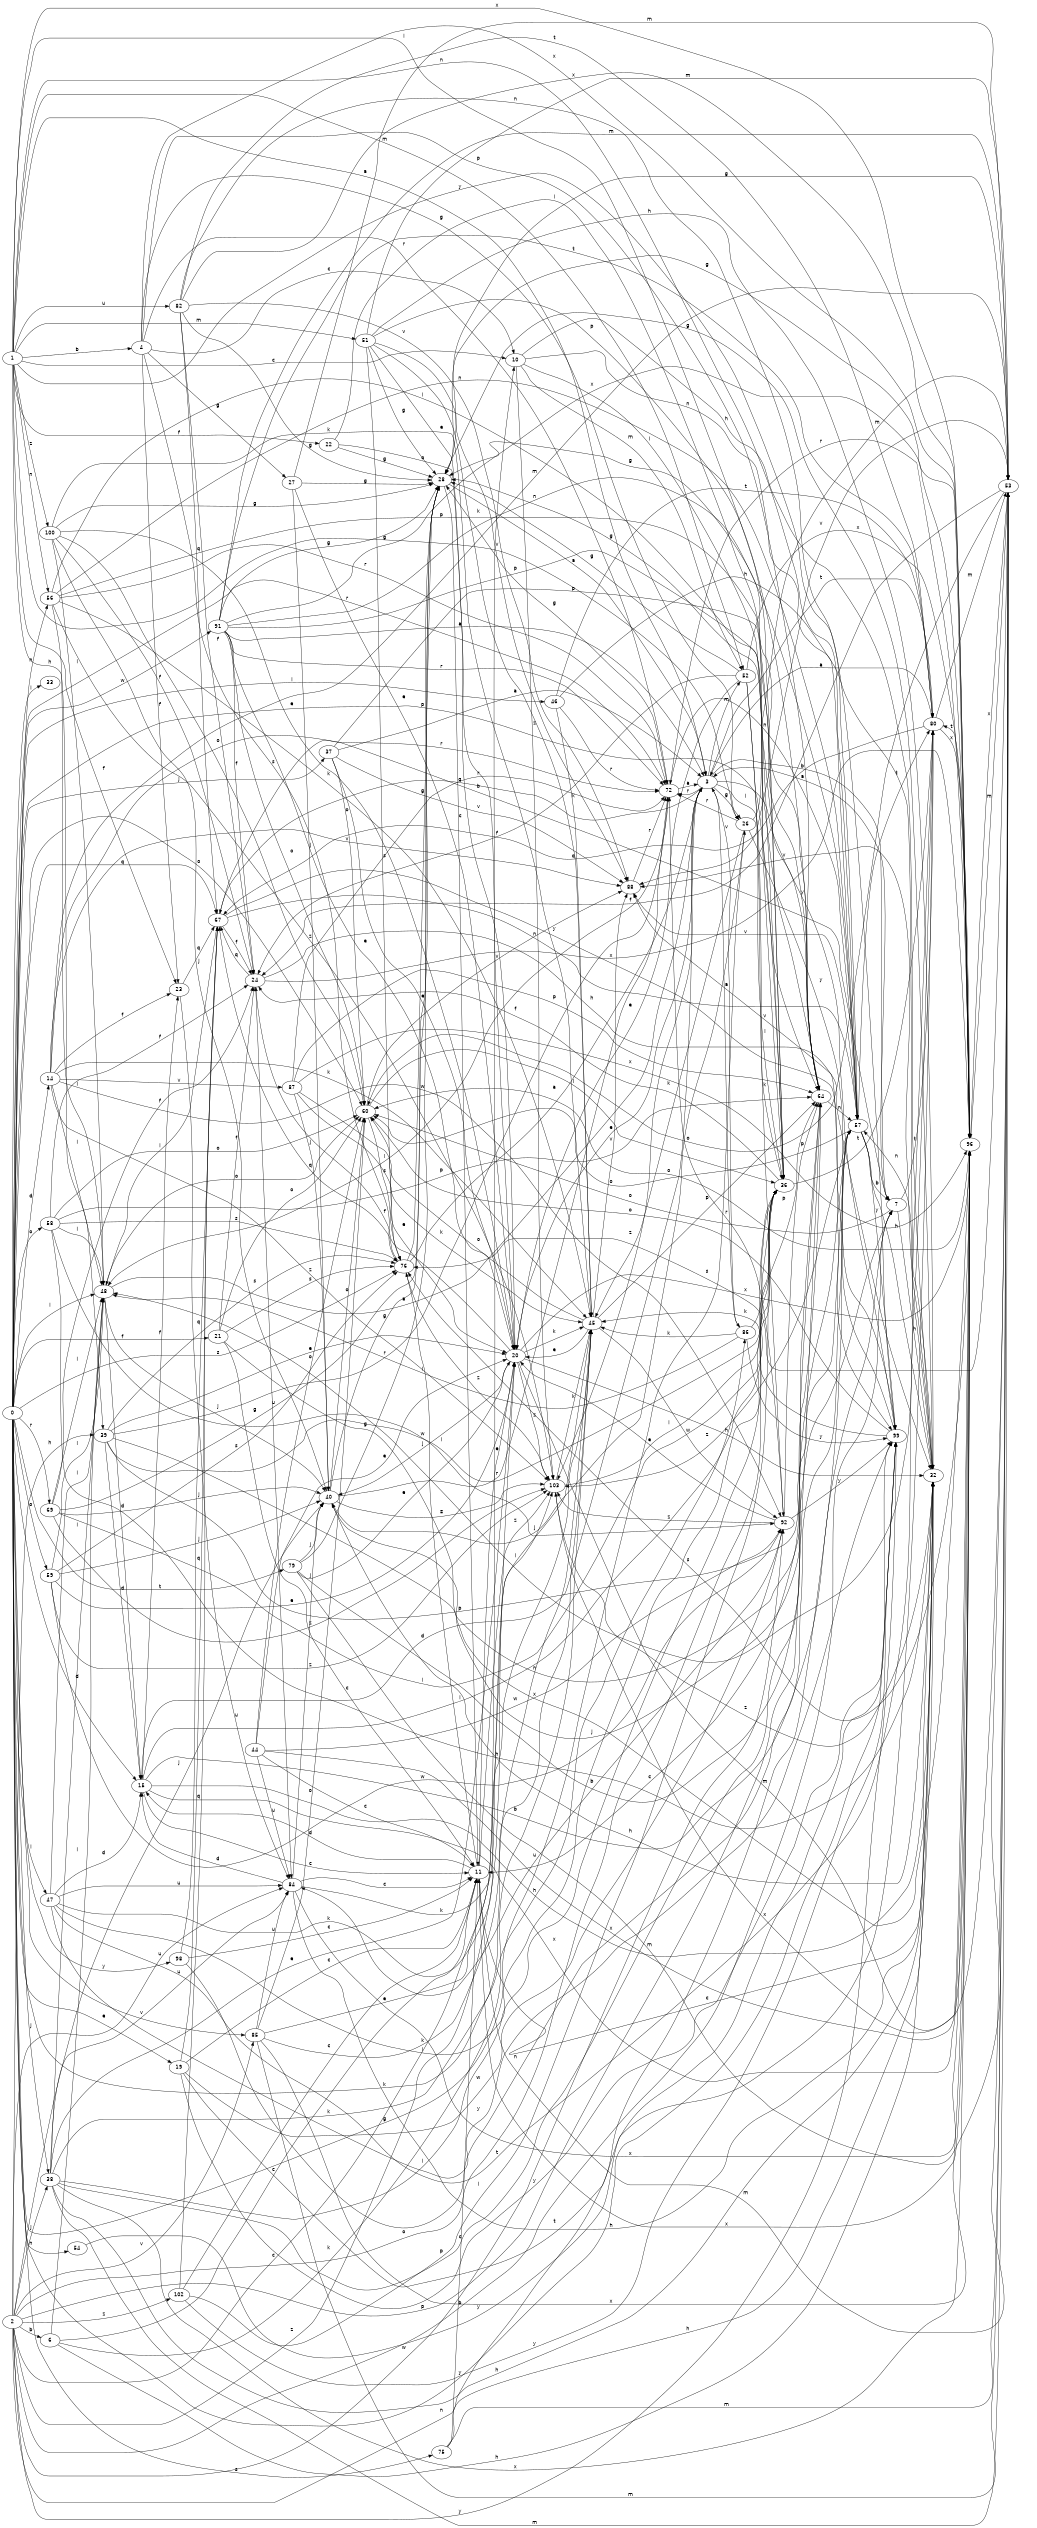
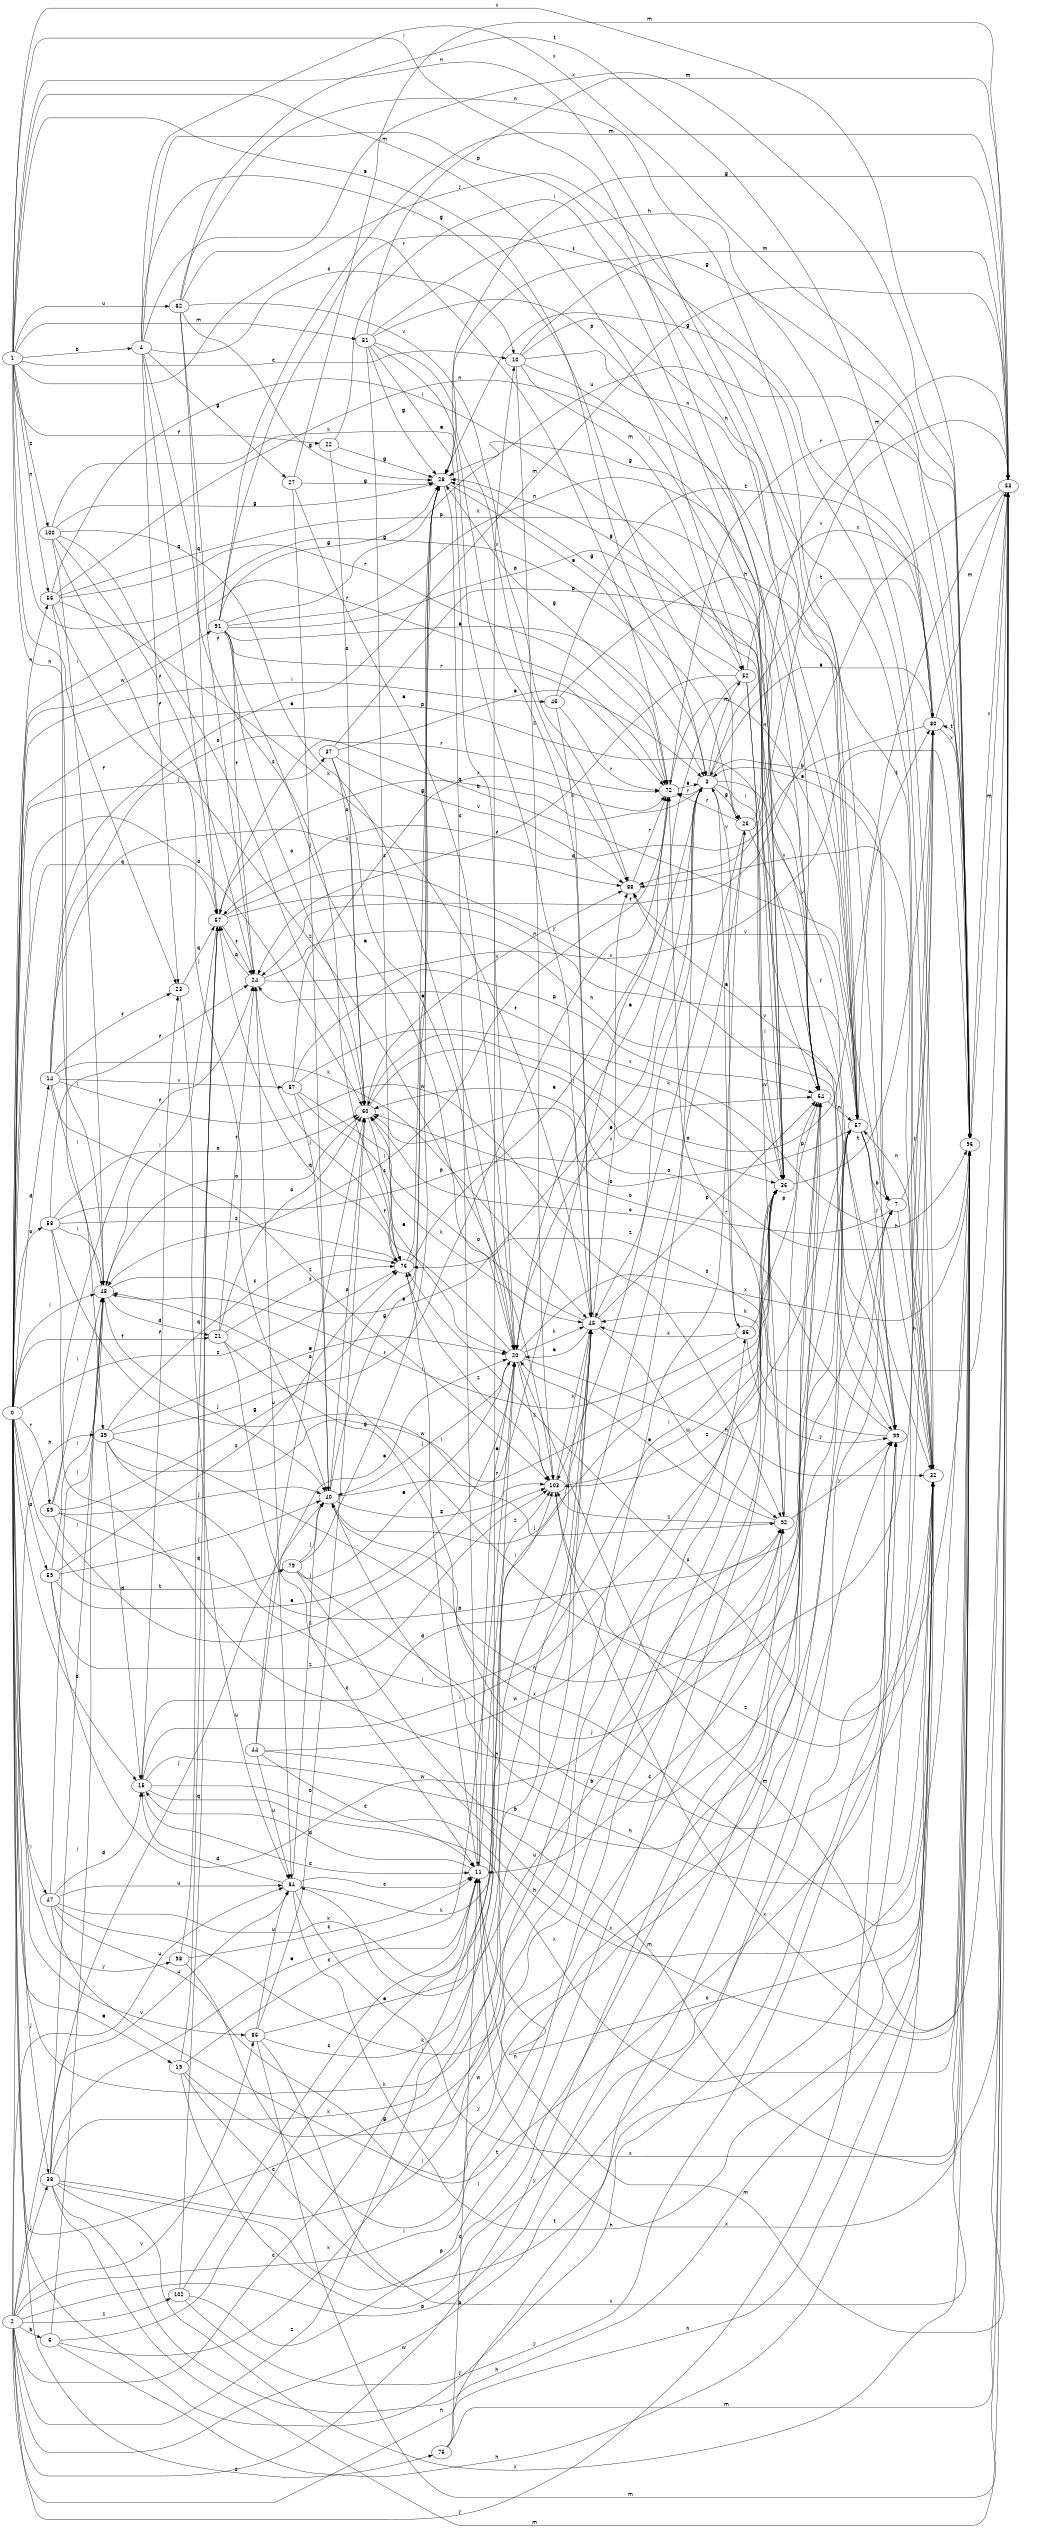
none -> (846, 252)
(592, 384) -> (592, 384)
none -> (180, 632)
(50, 683) -> none
(474, 851) -> (349, 776)
(765, 1085) -> (765, 1085)
(122, 1525) -> (153, 1323)
(404, 2232) -> (404, 2232)
(77, 2248) -> none
